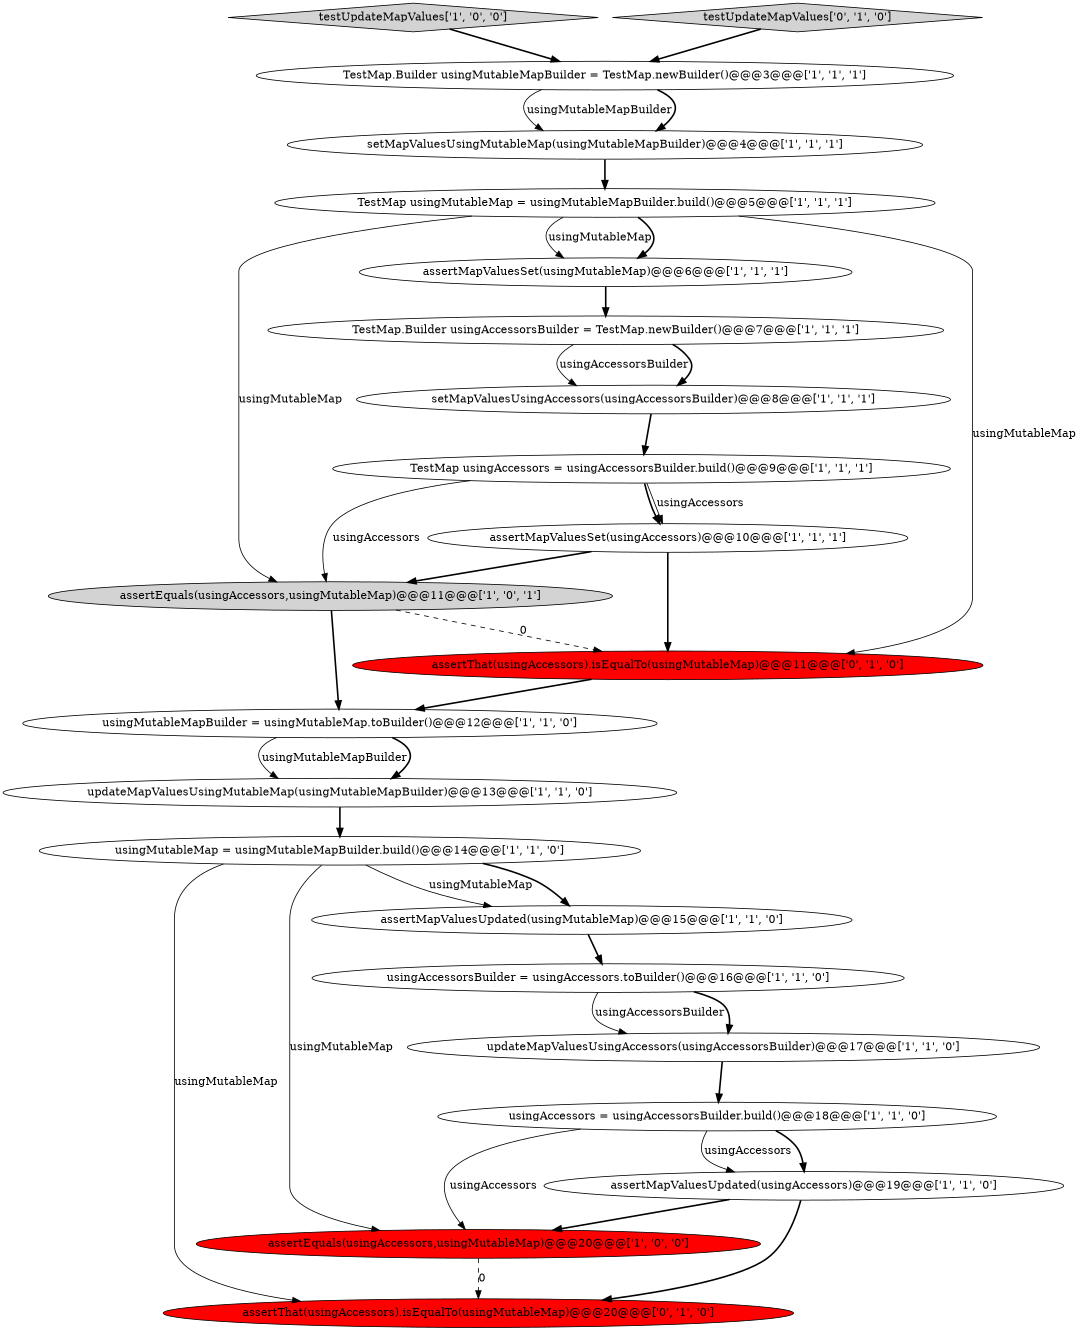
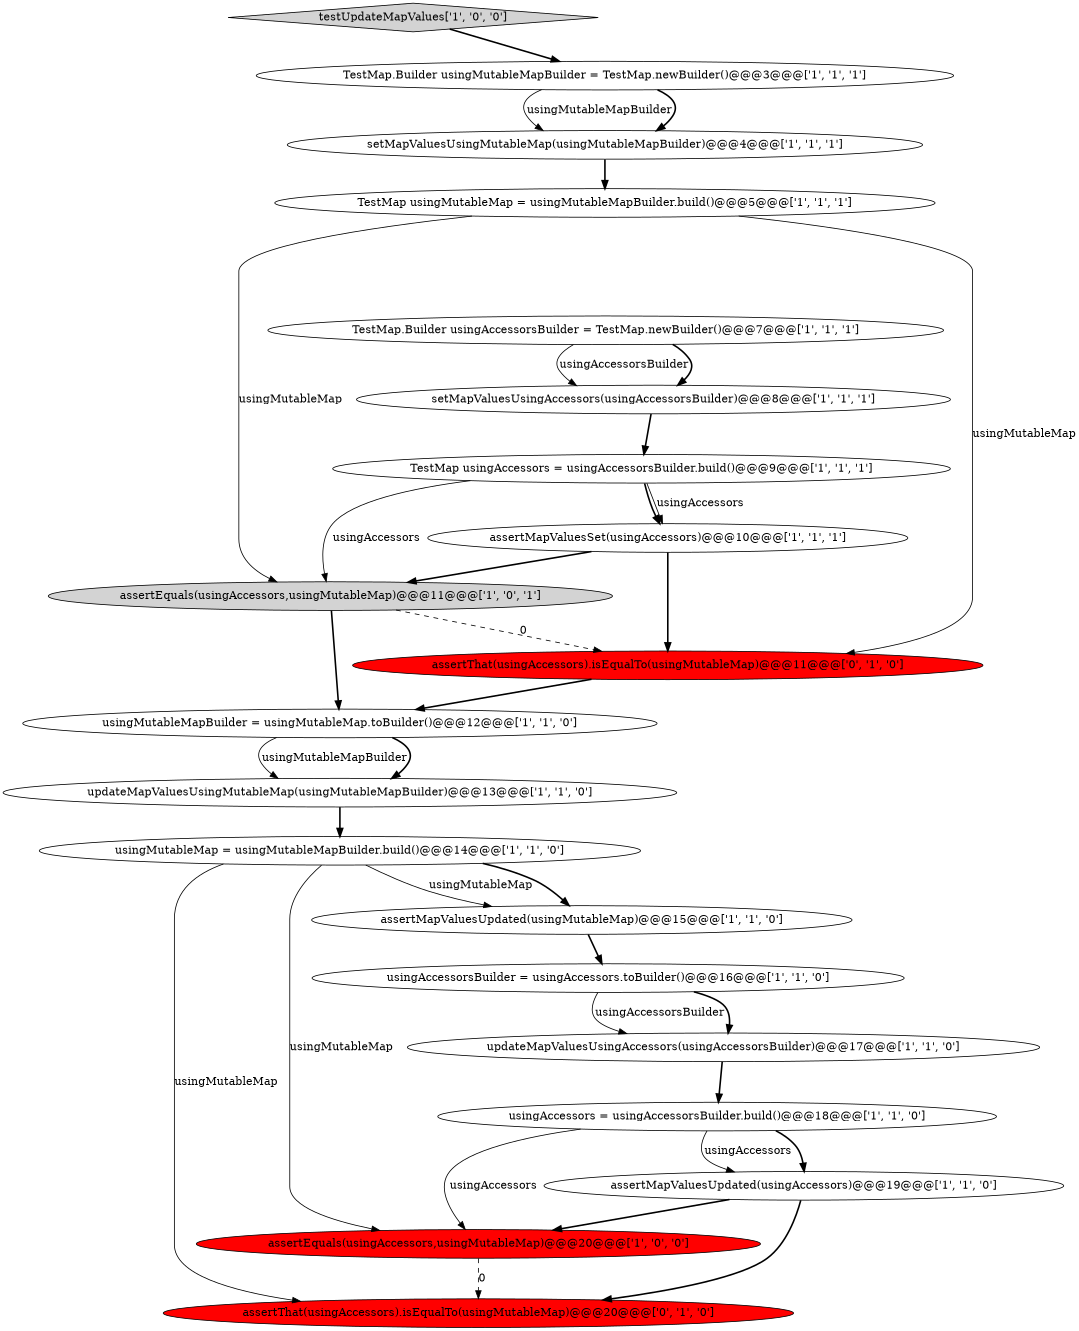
(798, 18) -> none
(606, 272) -> none
